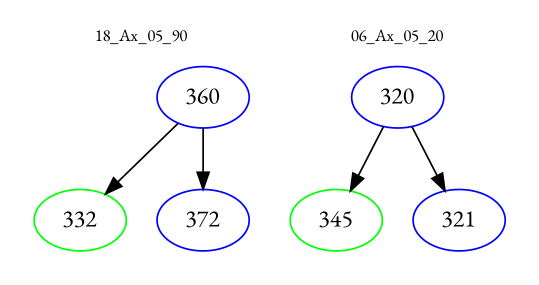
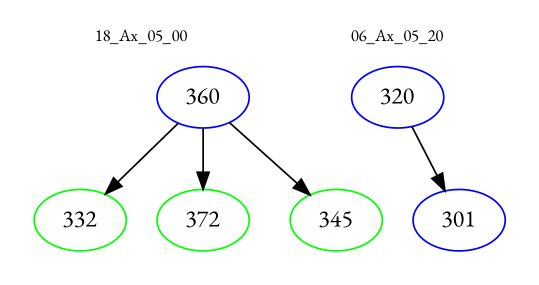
(142, 37) -> (142, 37)
(371, 151) -> (251, 142)
(203, 220) -> (203, 220)
(459, 220) -> (459, 220)
